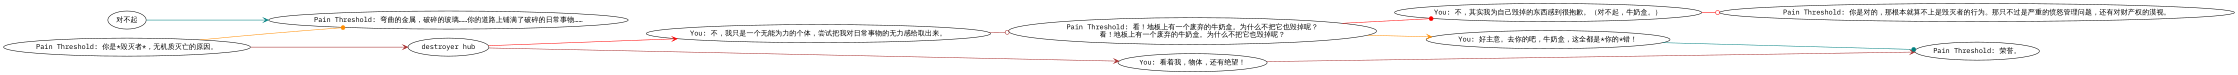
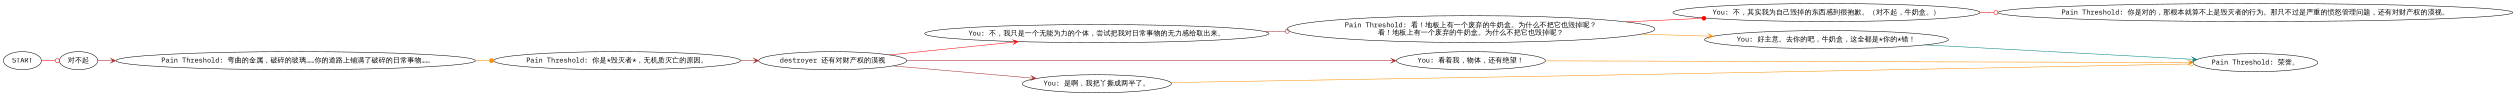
(205, 20) -> (104, 61)
(271, 33) -> (483, 61)
(1787, 46) -> (2058, 52)
(448, 47) -> (833, 61)
(1588, 57) -> (1867, 62)
none -> (22, 61)
none -> (1097, 84)
